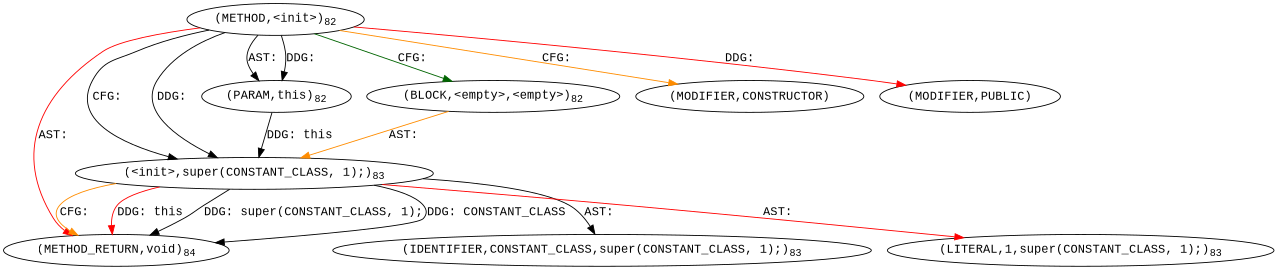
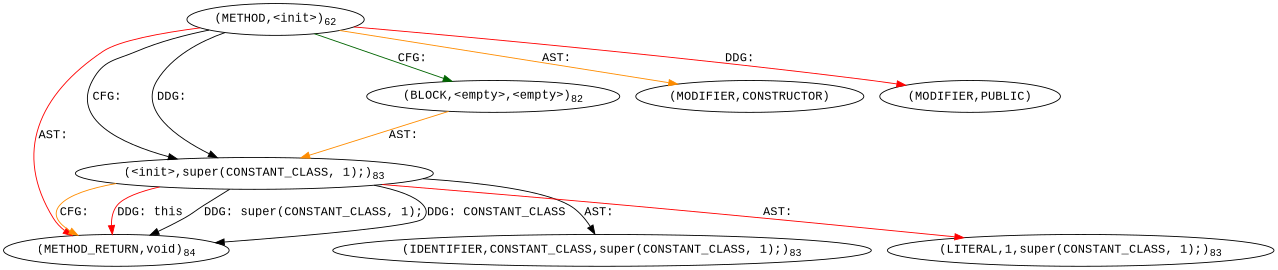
(330, 18) -> (330, 18)
(560, 58) -> (560, 58)
(276, 96) -> none
